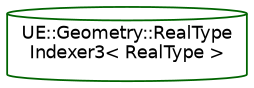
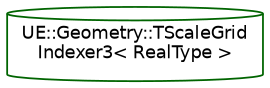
(127, 44) -> (135, 44)
